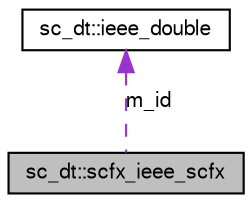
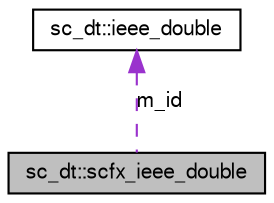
(126, 173) -> (137, 173)
